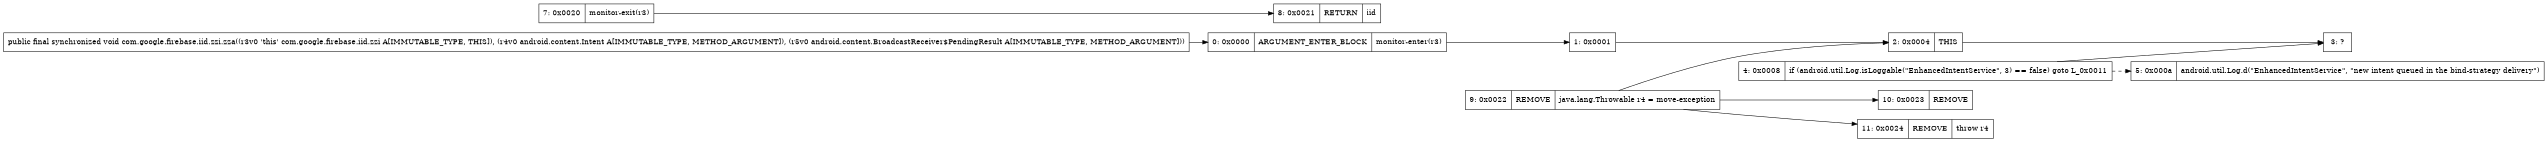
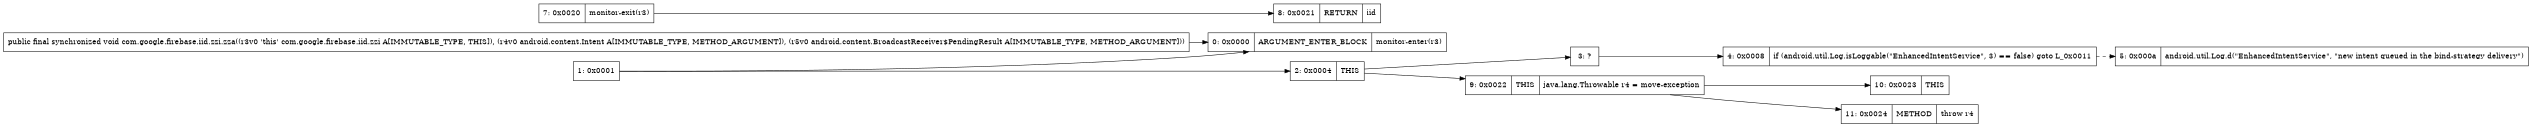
(1505, 42) -> (932, 68)
(2187, 53) -> (1658, 56)
(1749, 55) -> (1412, 76)
(1533, 100) -> (1525, 85)
(1951, 100) -> (1935, 85)
(1930, 129) -> (1914, 114)
